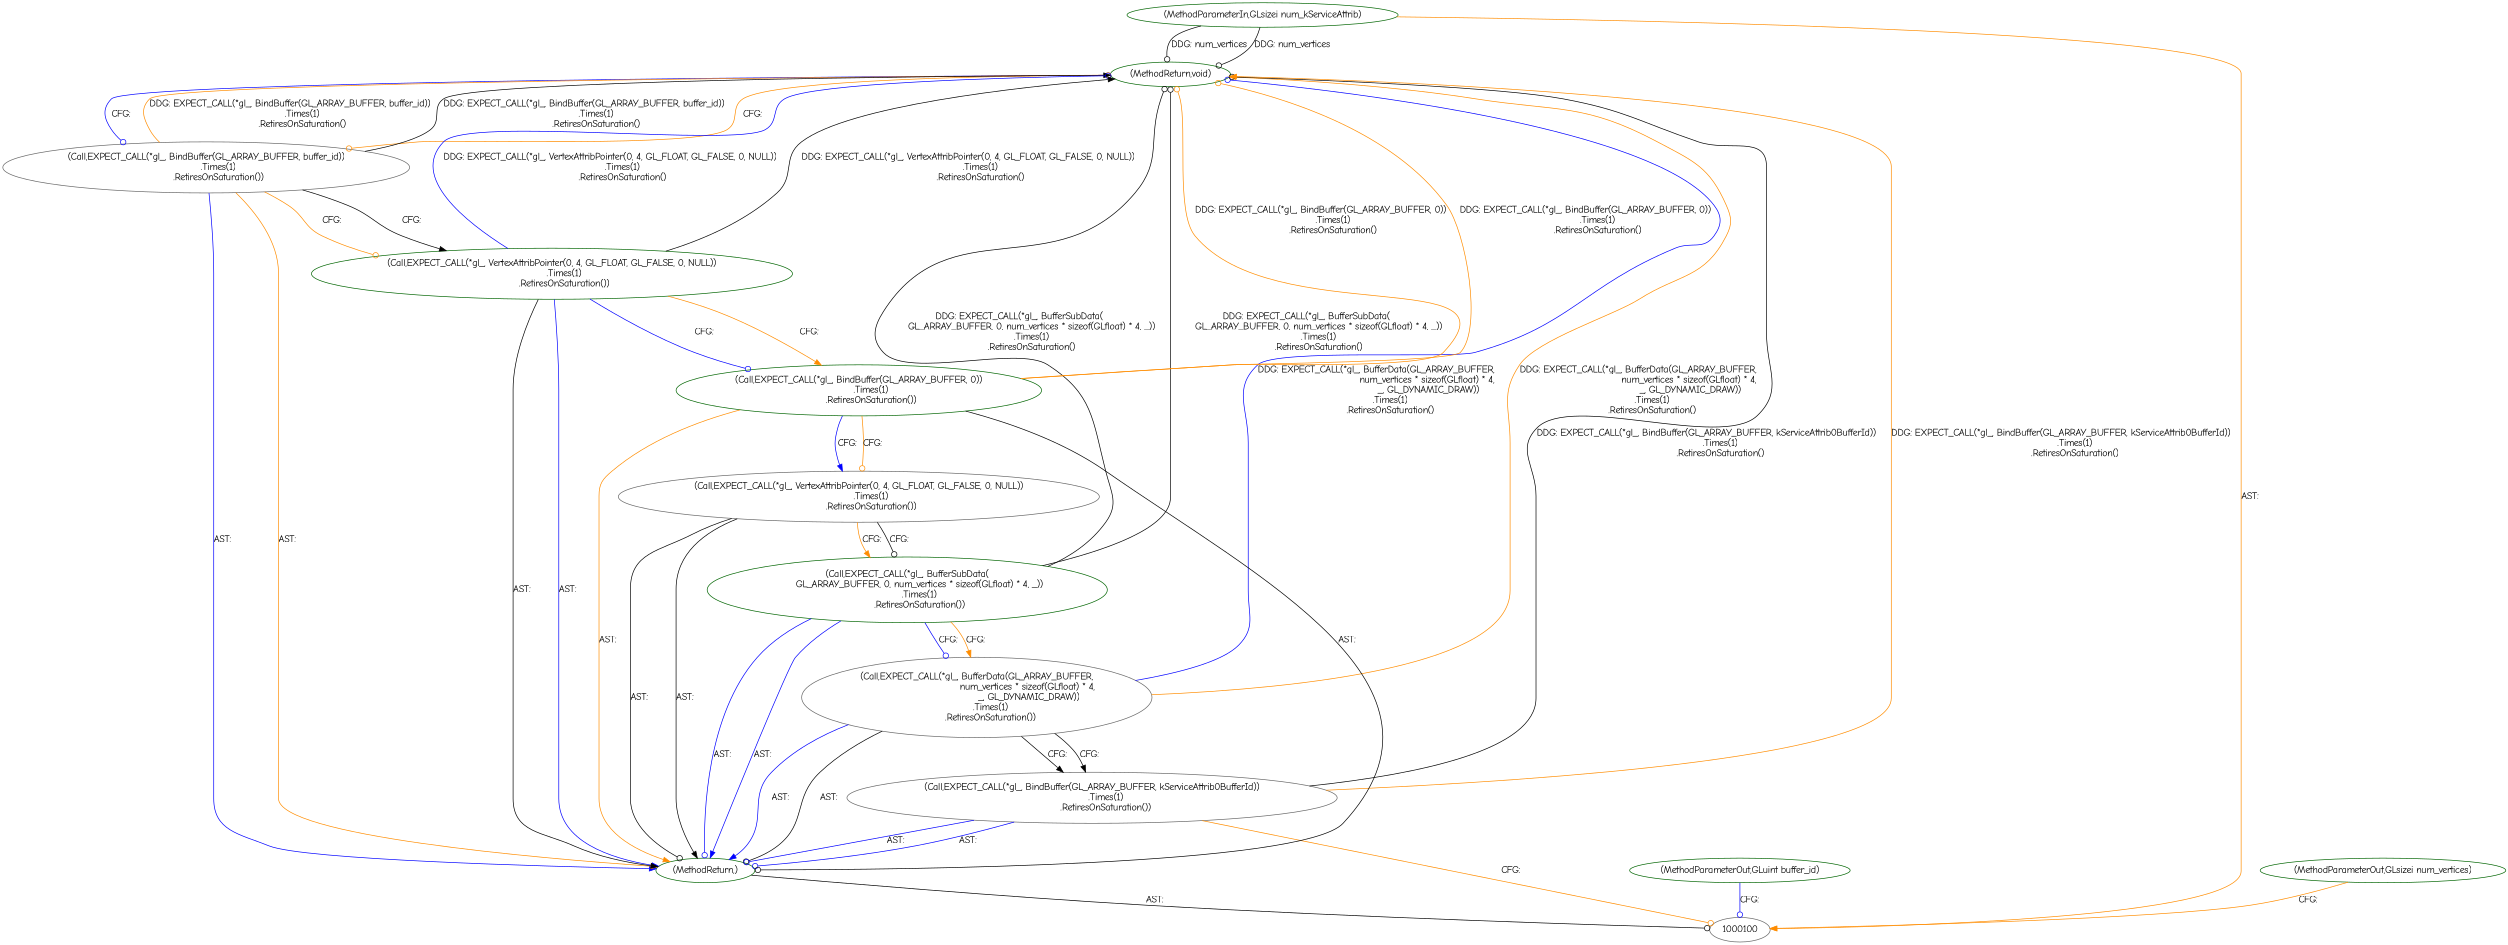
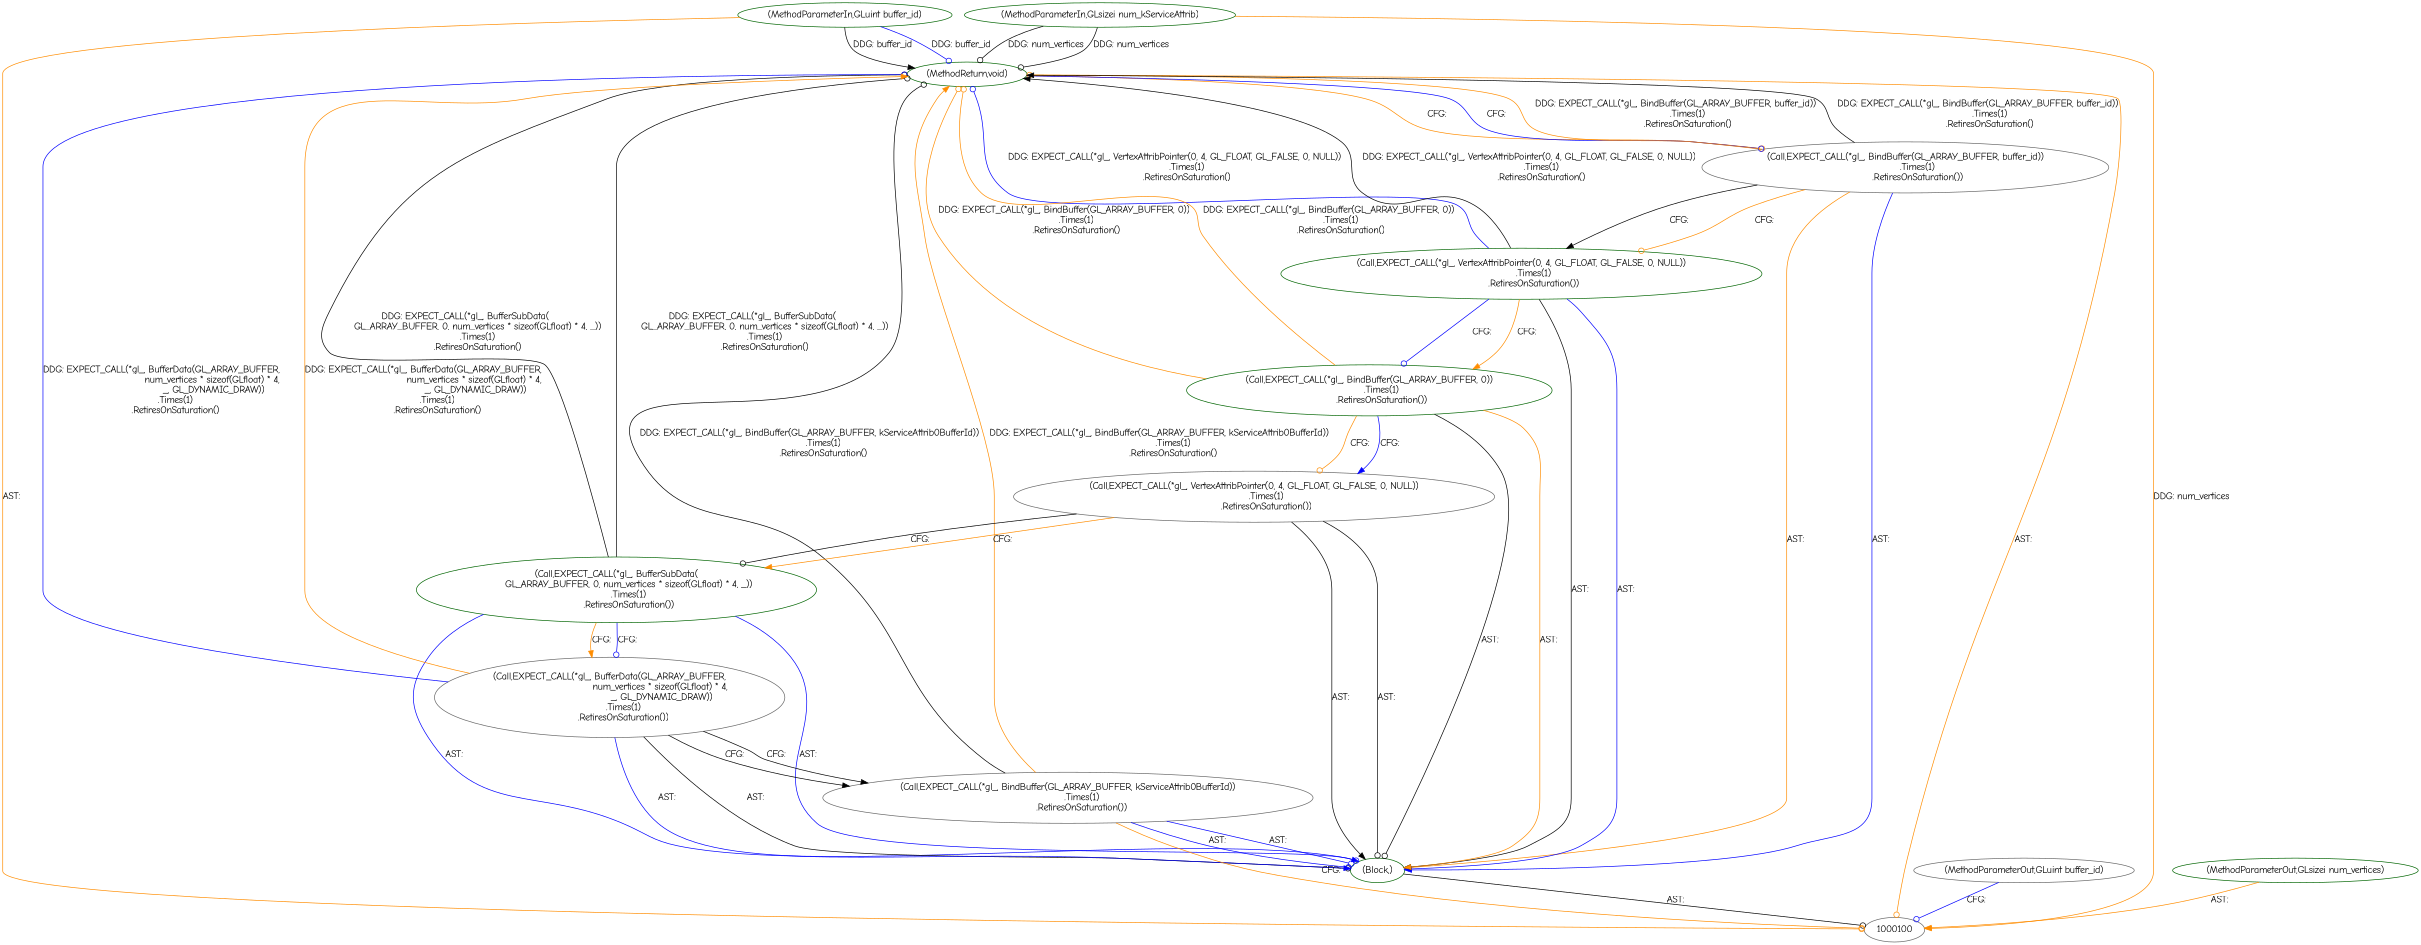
none -> (845, 15)
none -> (1996, 88)
(2252, 497) -> (2192, 497)
(705, 870) -> (1378, 870)
(1740, 870) -> (2024, 870)
(2310, 900) -> (2221, 900)
